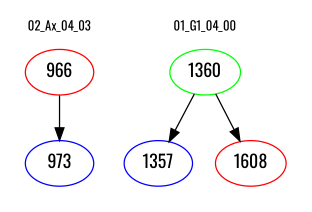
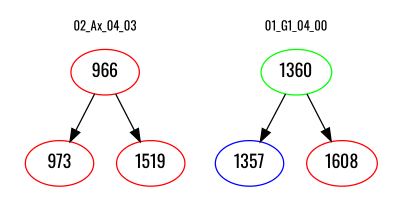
(60, 163) -> (60, 163)
none -> (151, 163)
